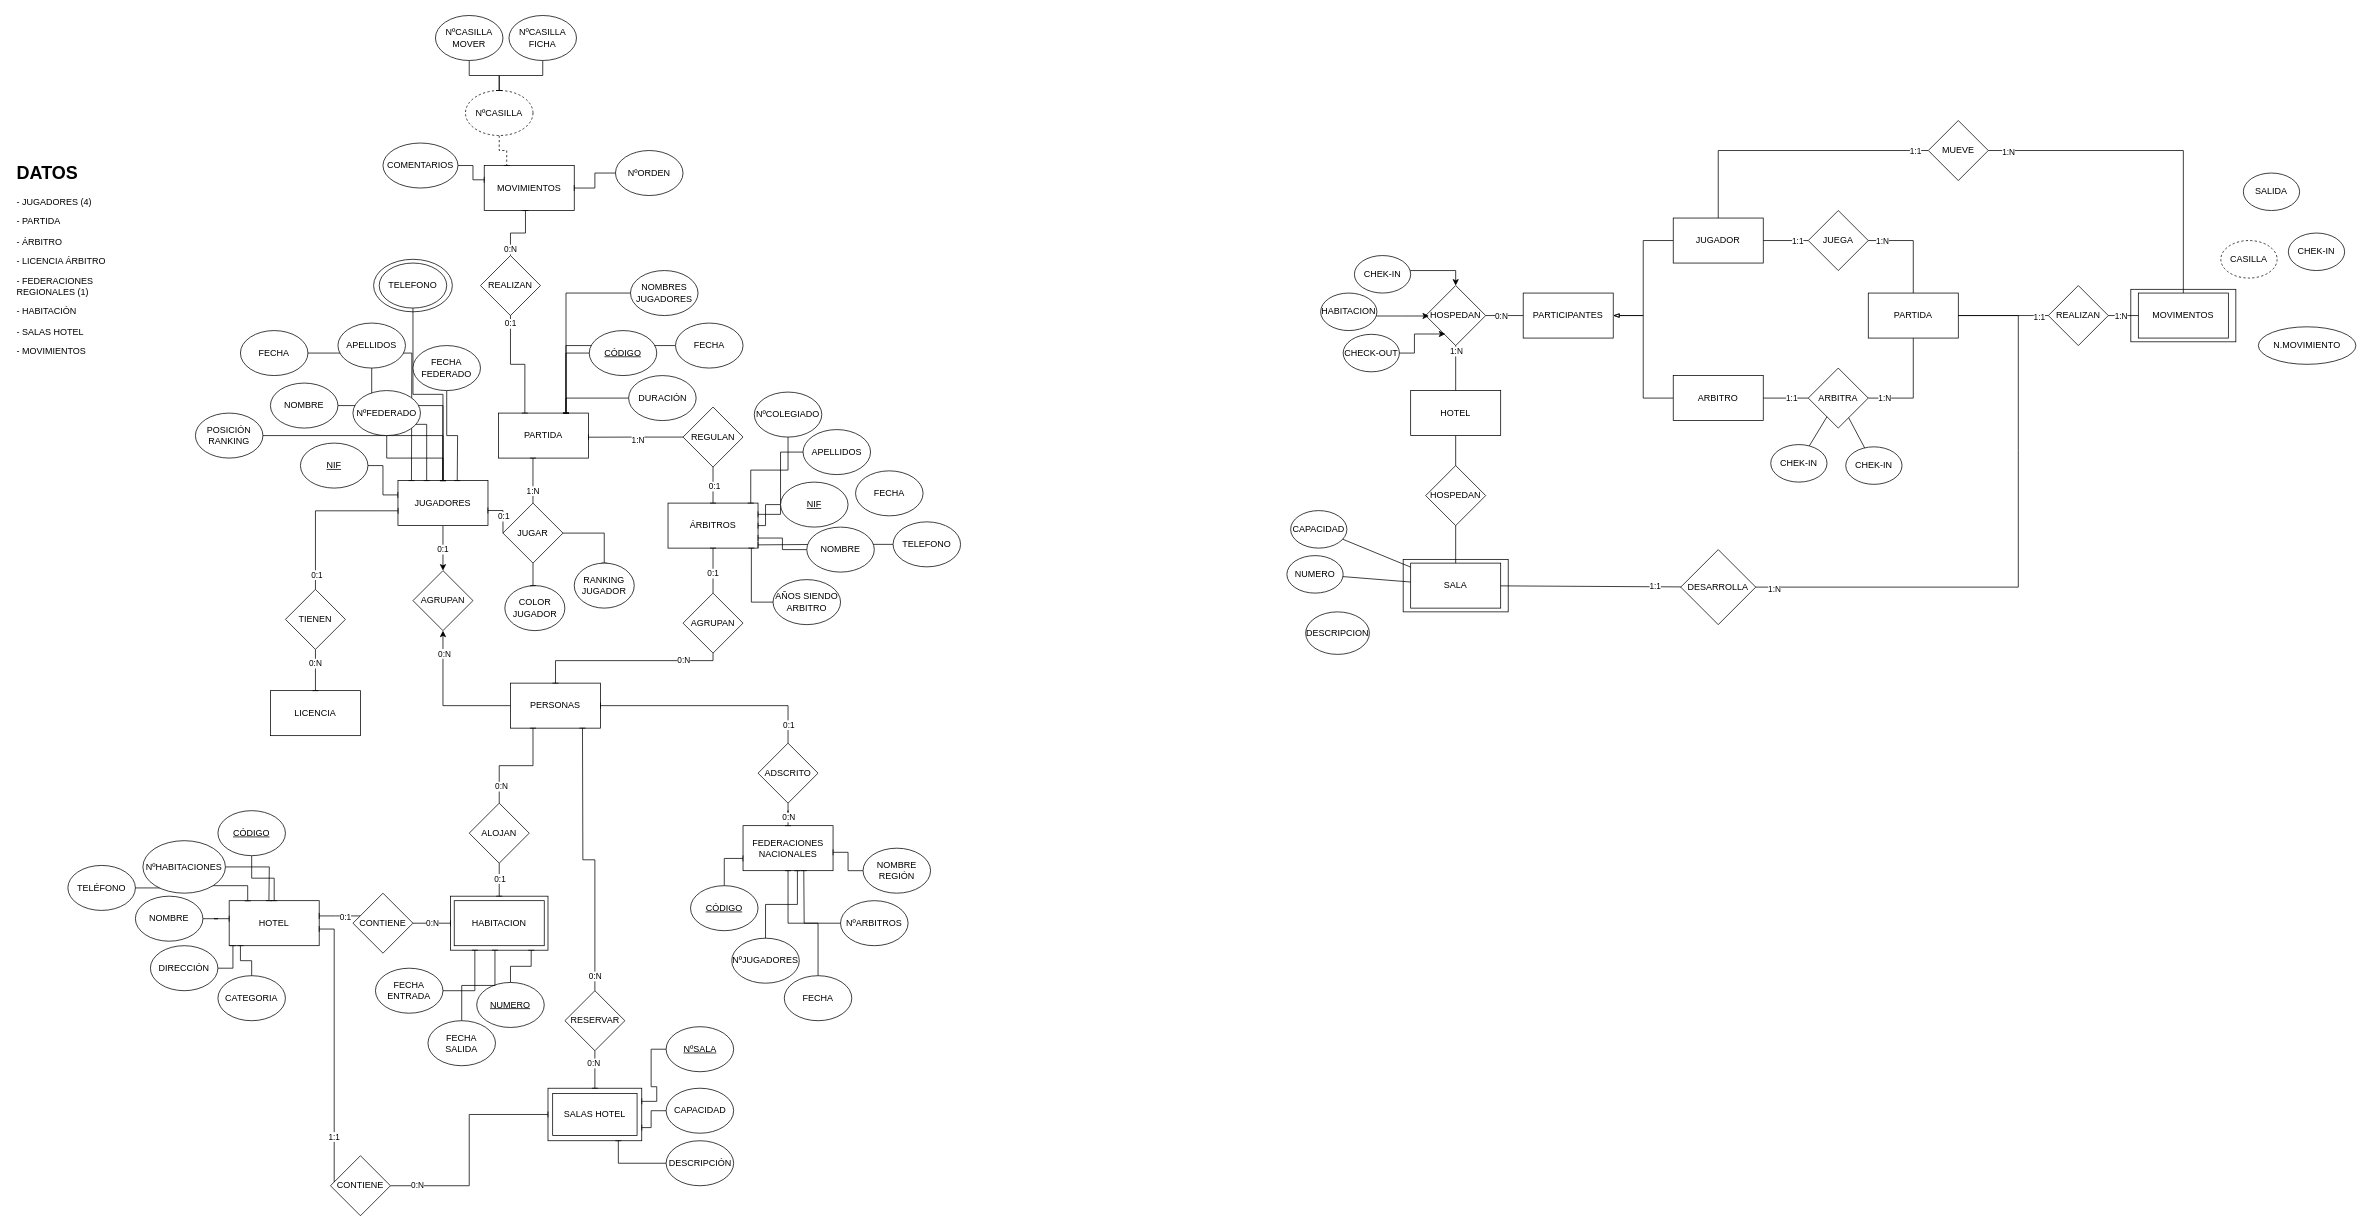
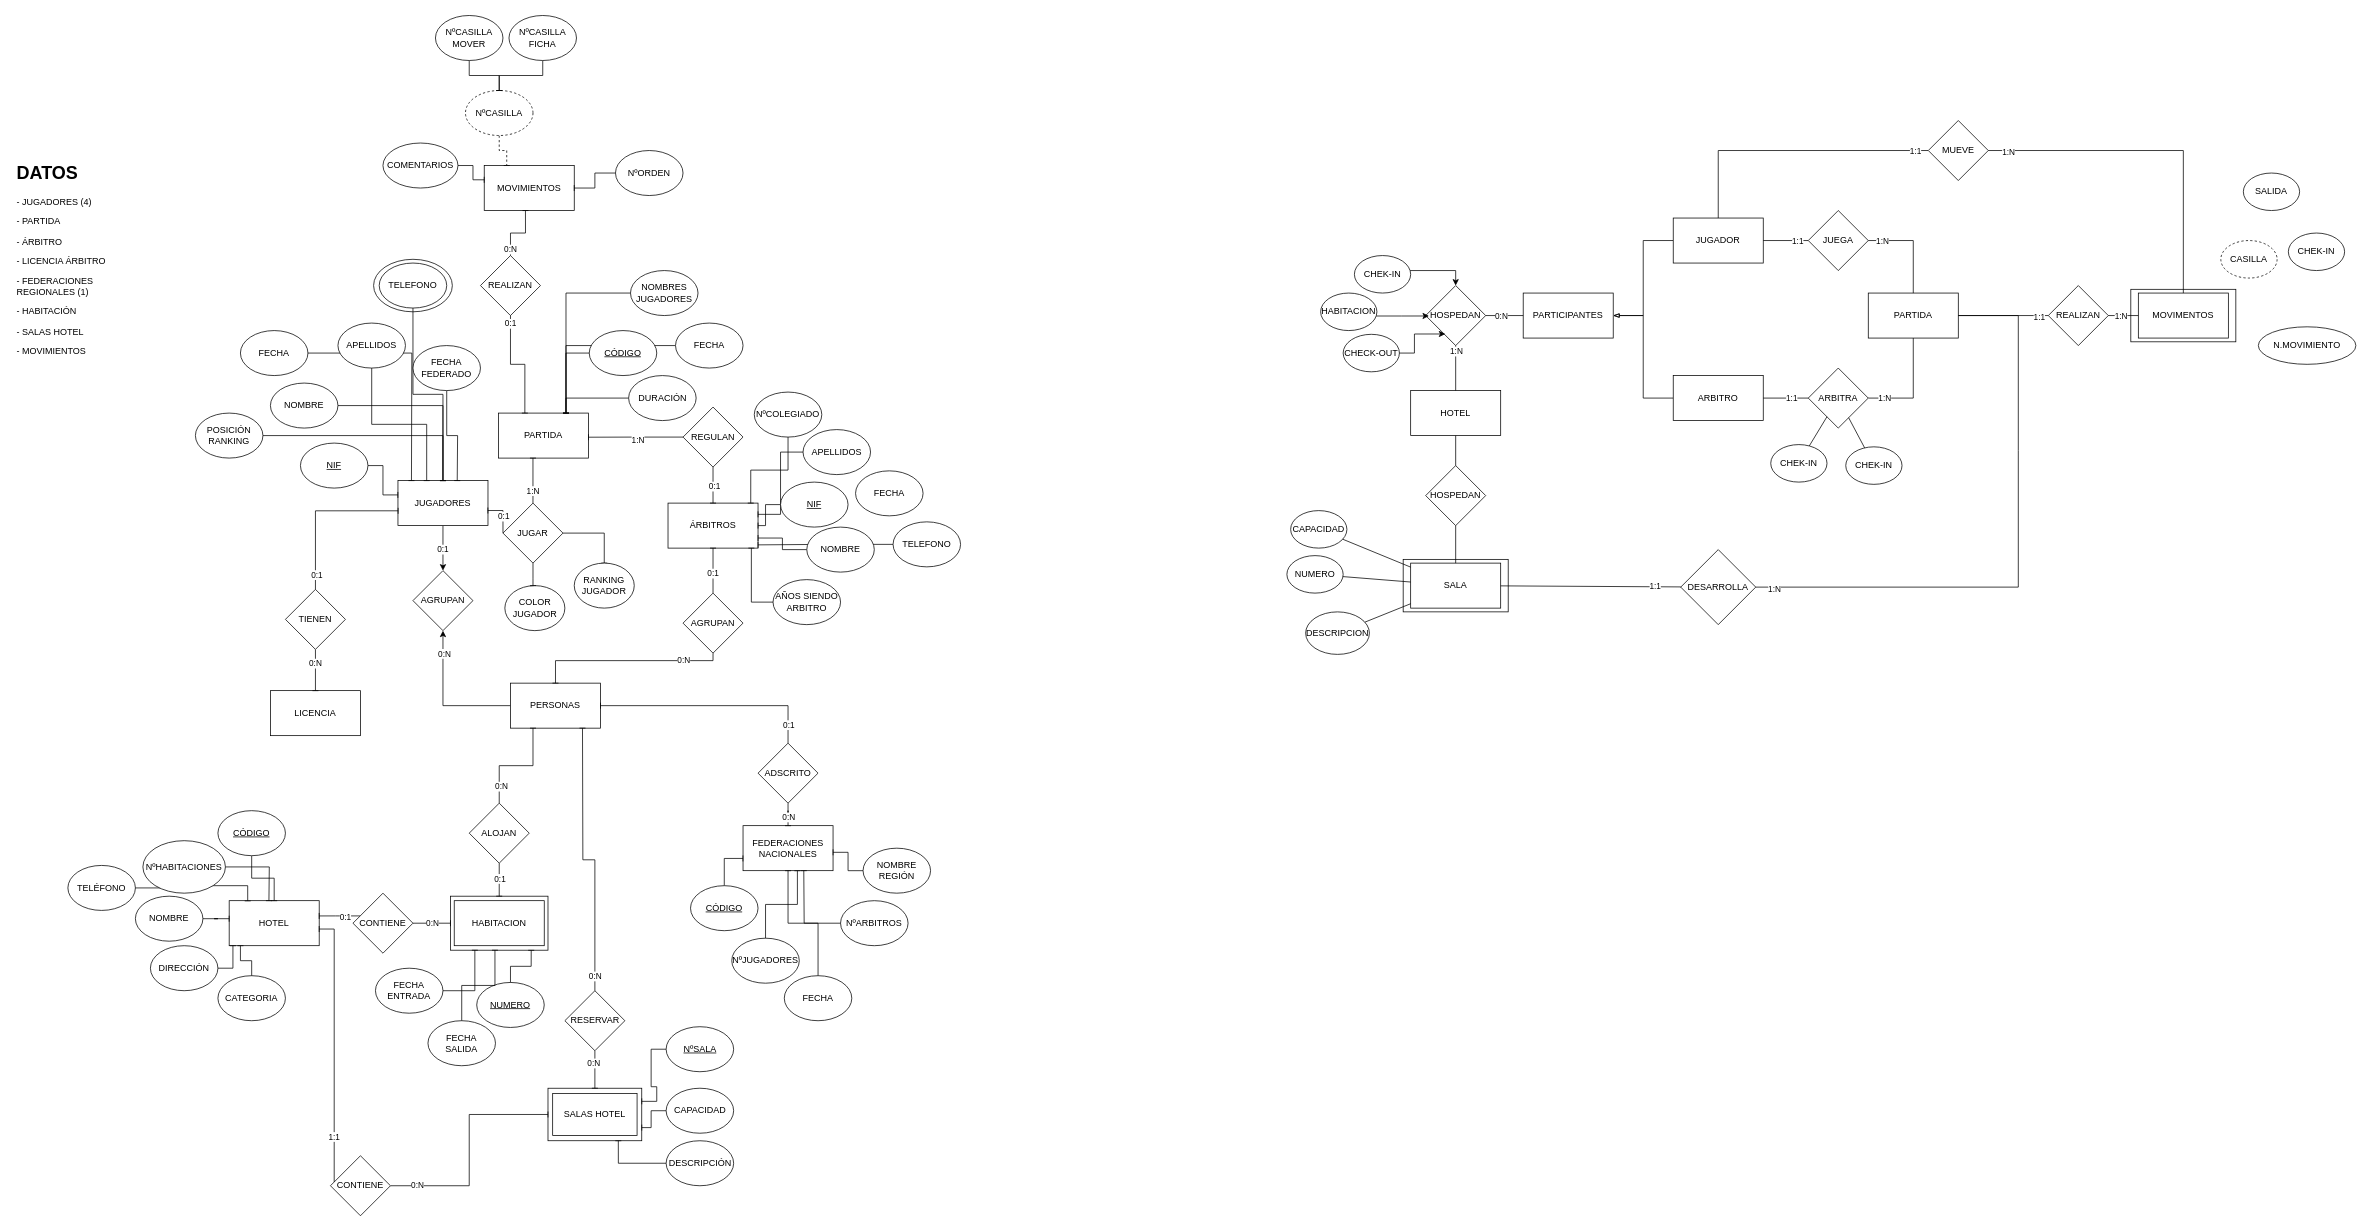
(387, 413) -> none
(403, 458) -> none
none -> (1388, 613)
